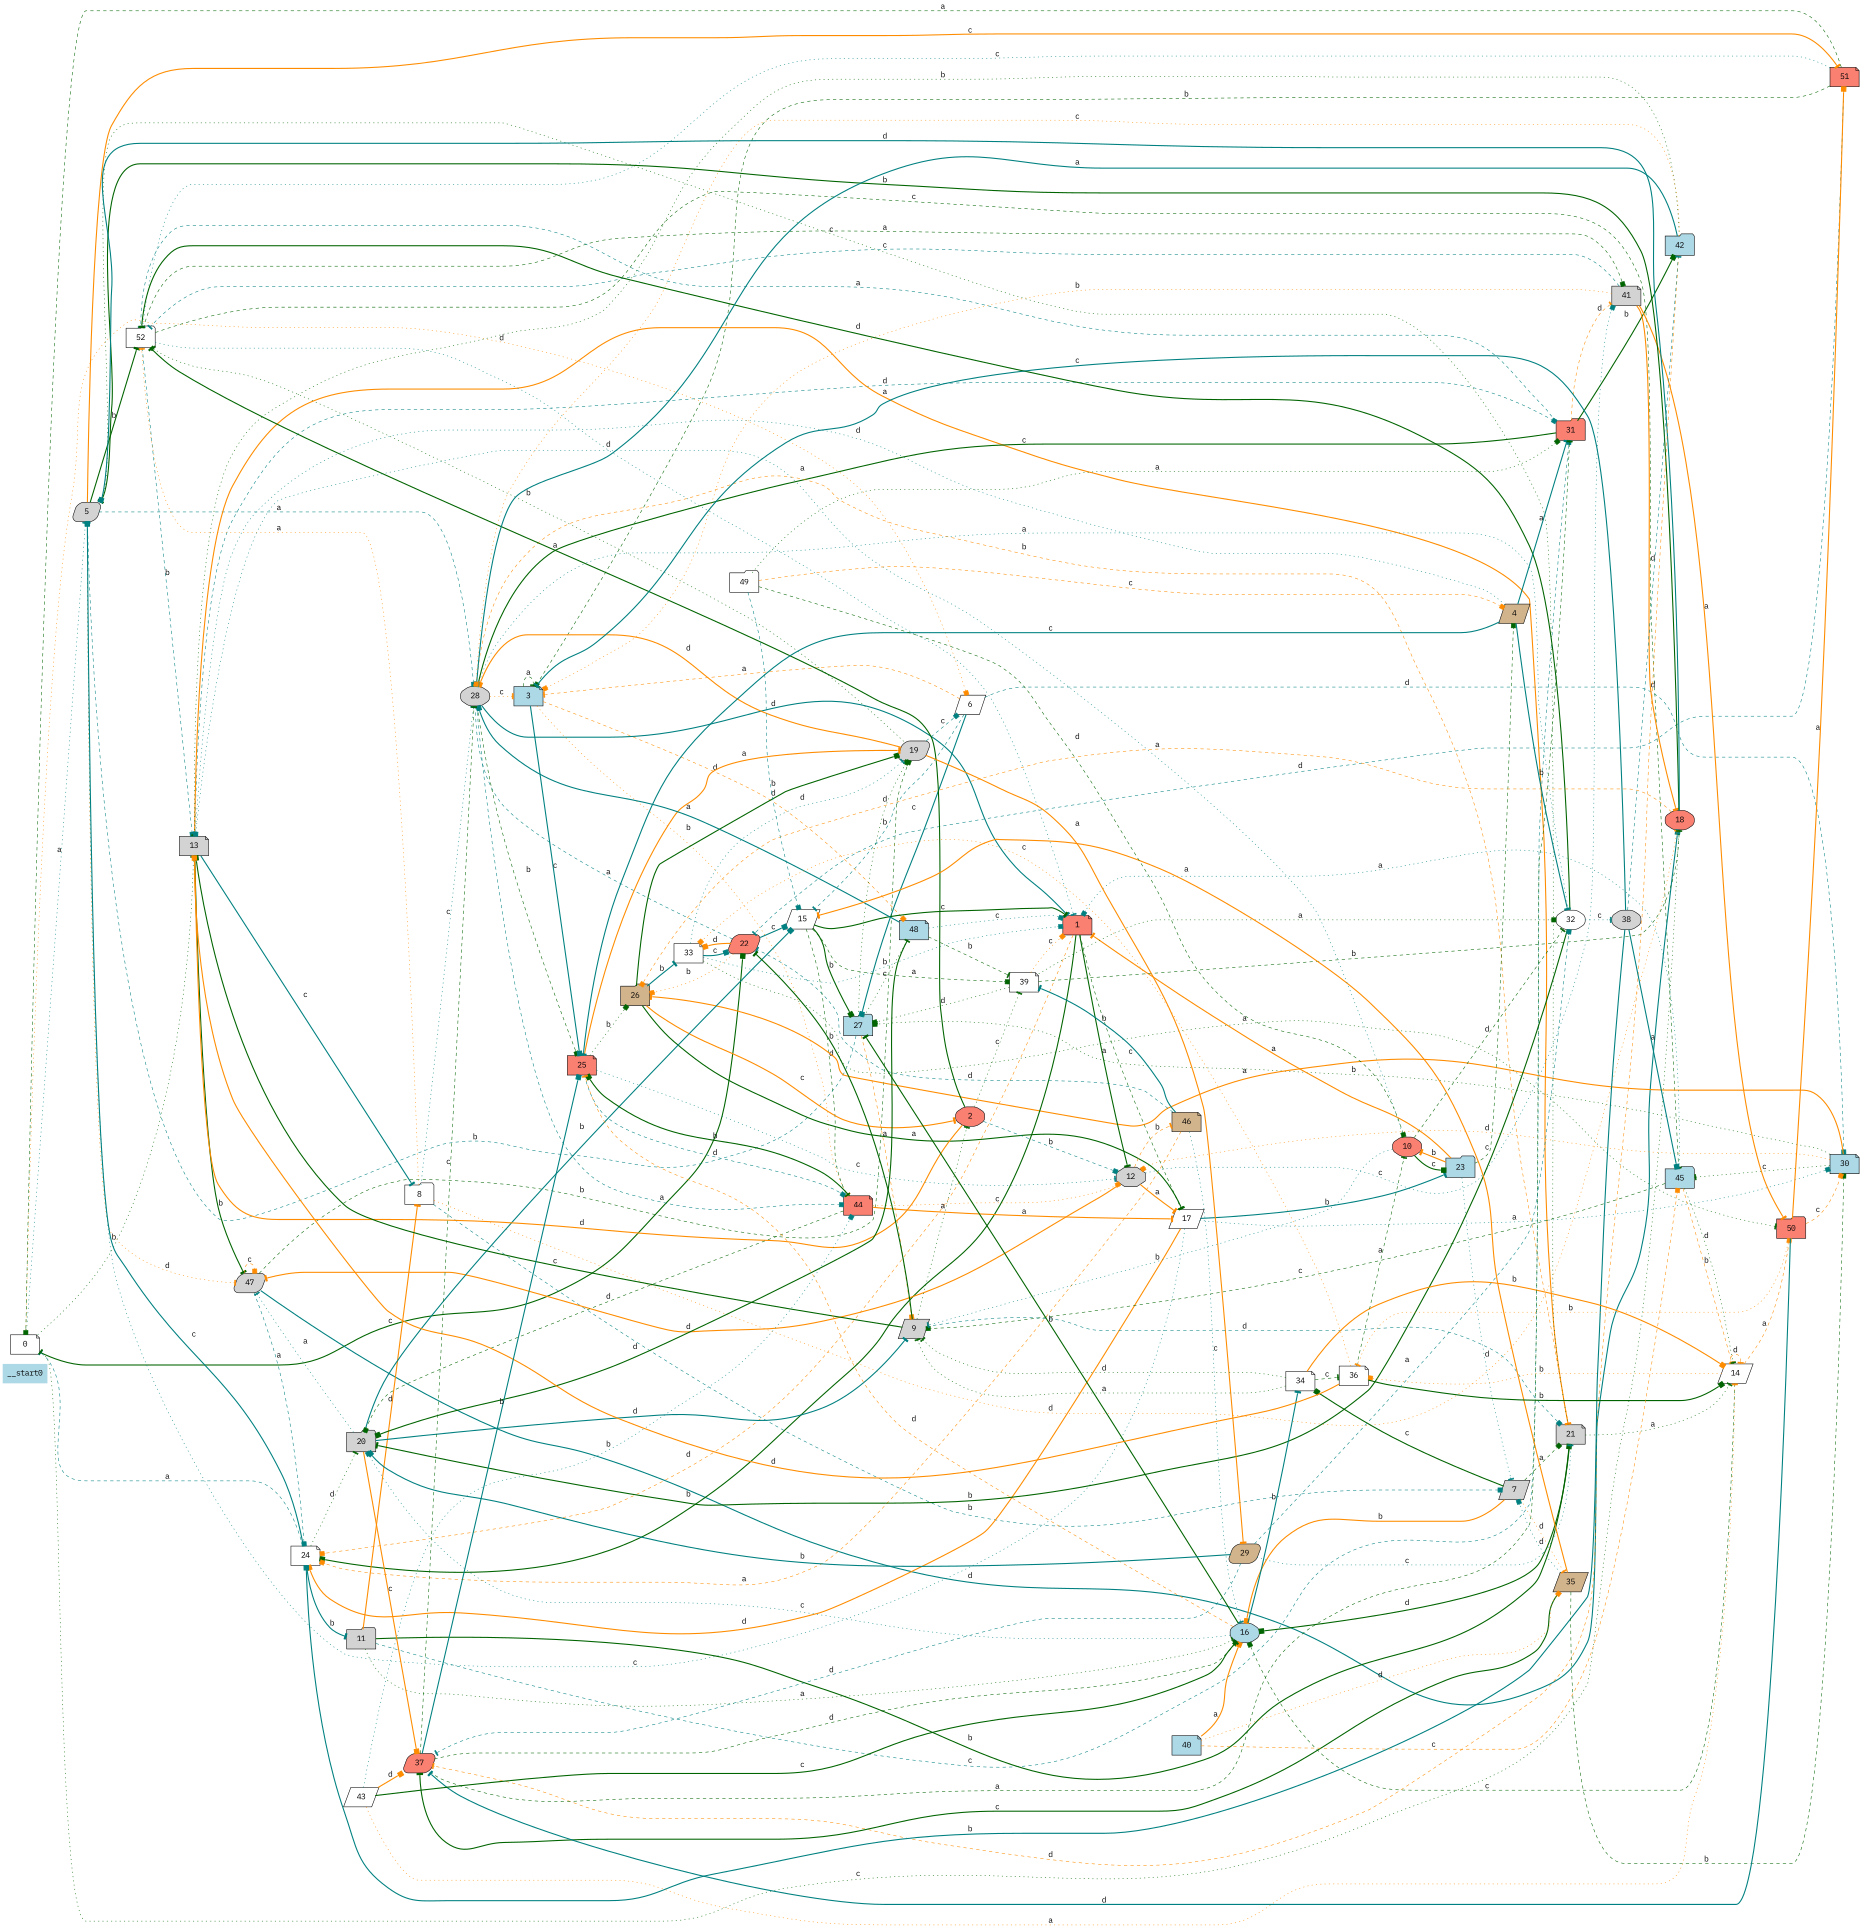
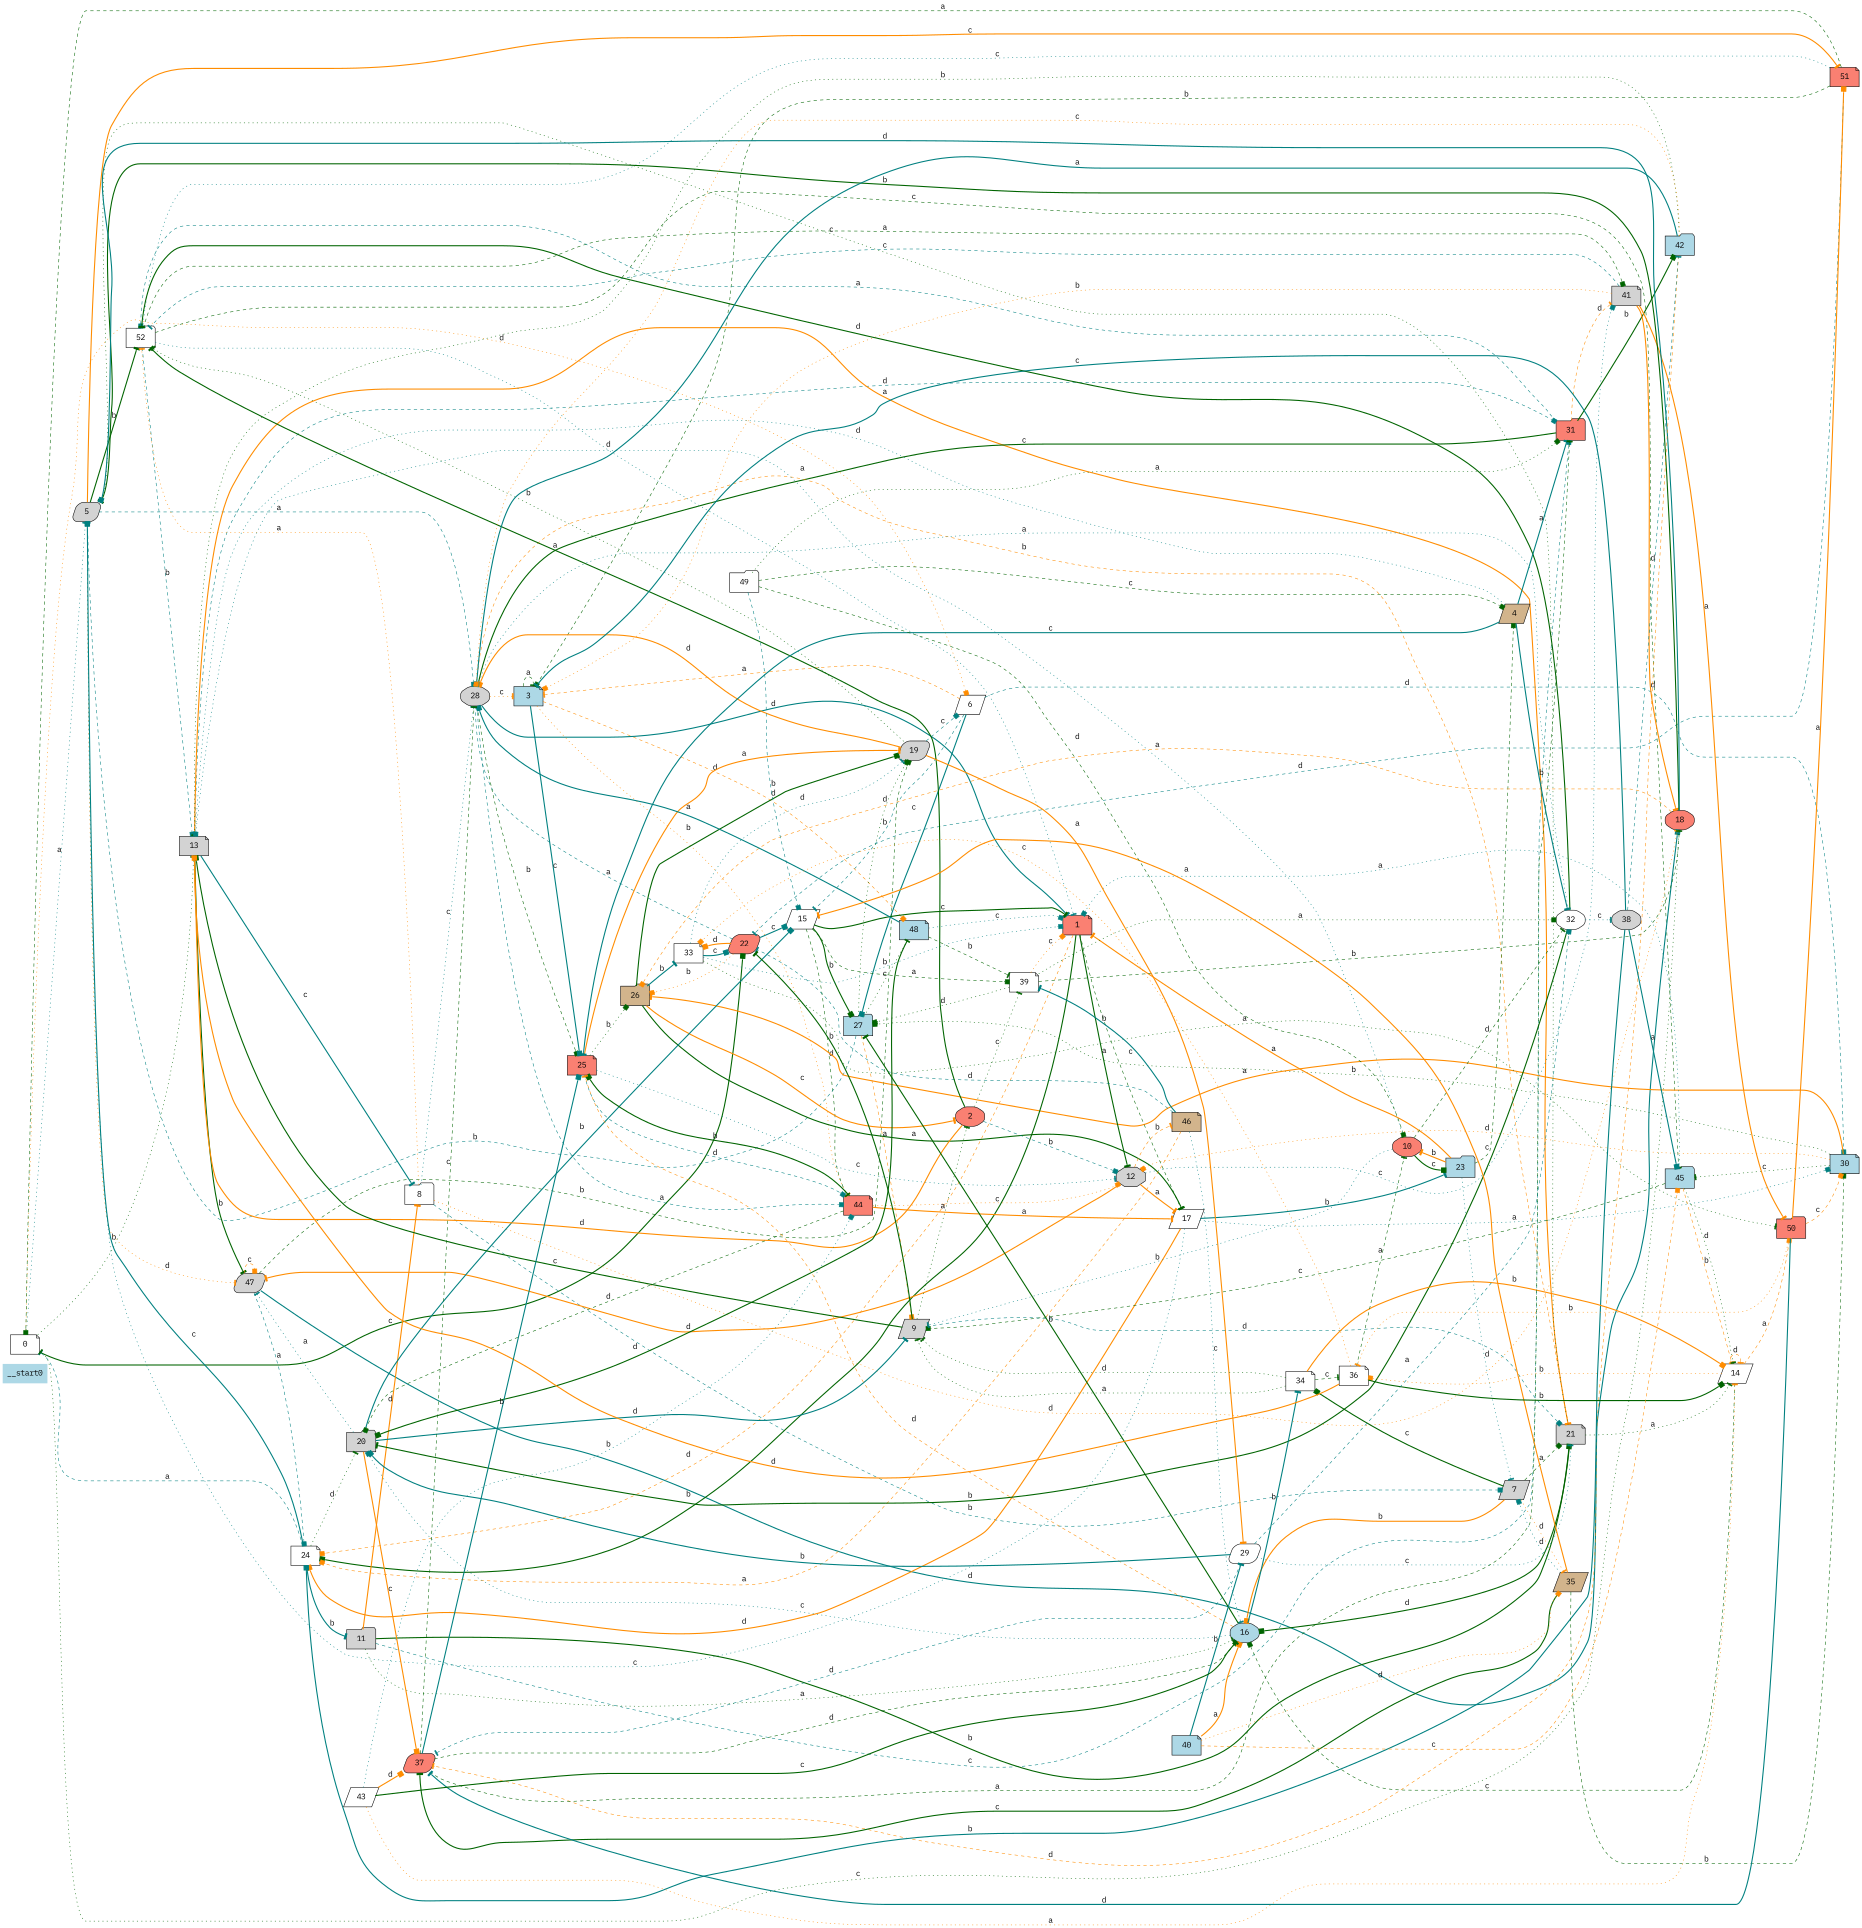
(826, 287) -> (826, 287)
(1129, 588) -> (1129, 588)
(1245, 1554) -> (1245, 1554)
none -> (1215, 1651)
